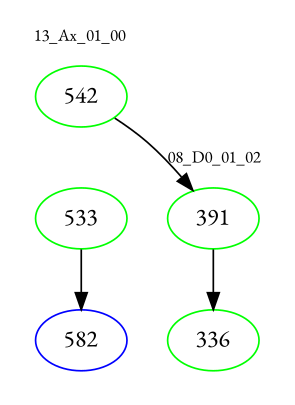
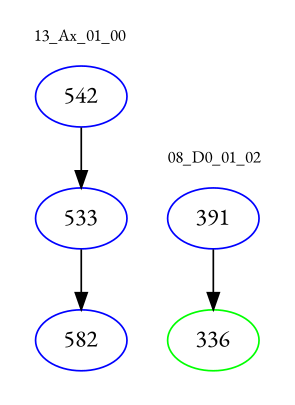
(81, 97) -> (81, 97)
(165, 159) -> (81, 149)
(81, 218) -> (81, 218)
(213, 218) -> (213, 218)
